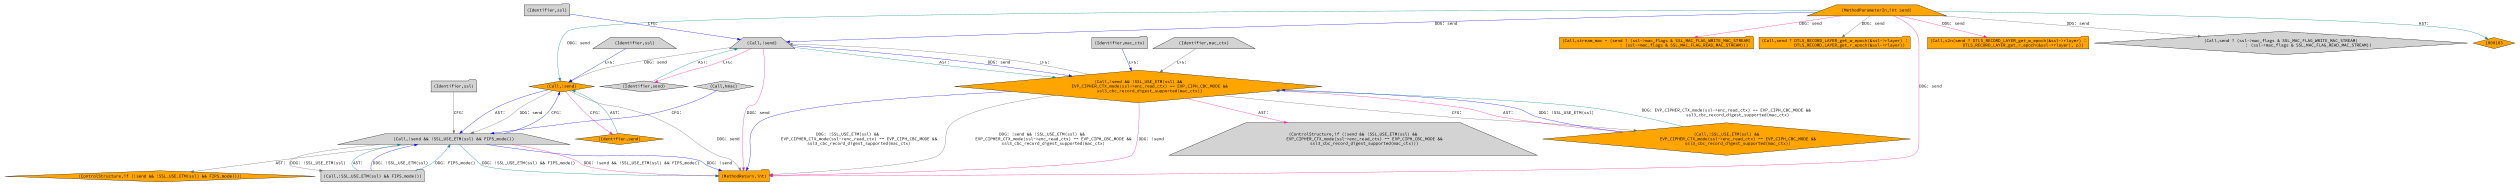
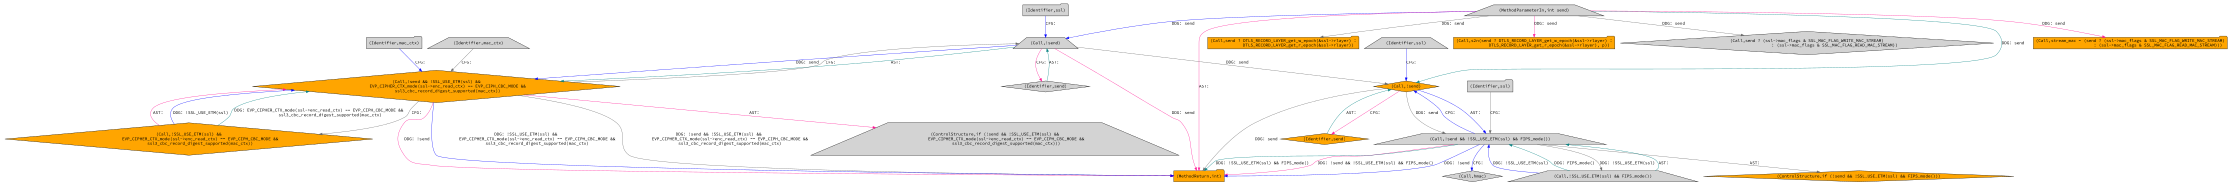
(1877, 10) -> (1534, 10)
(2494, 43) -> none
(1930, 86) -> (1205, 86)
(607, 119) -> (1476, 155)
(373, 176) -> (1603, 176)
